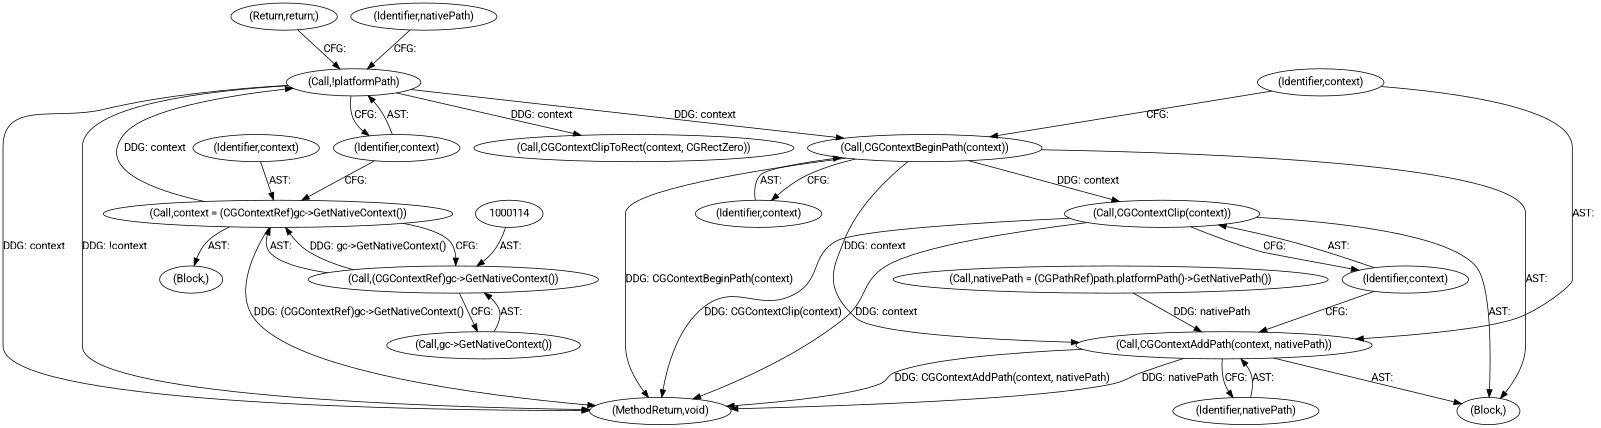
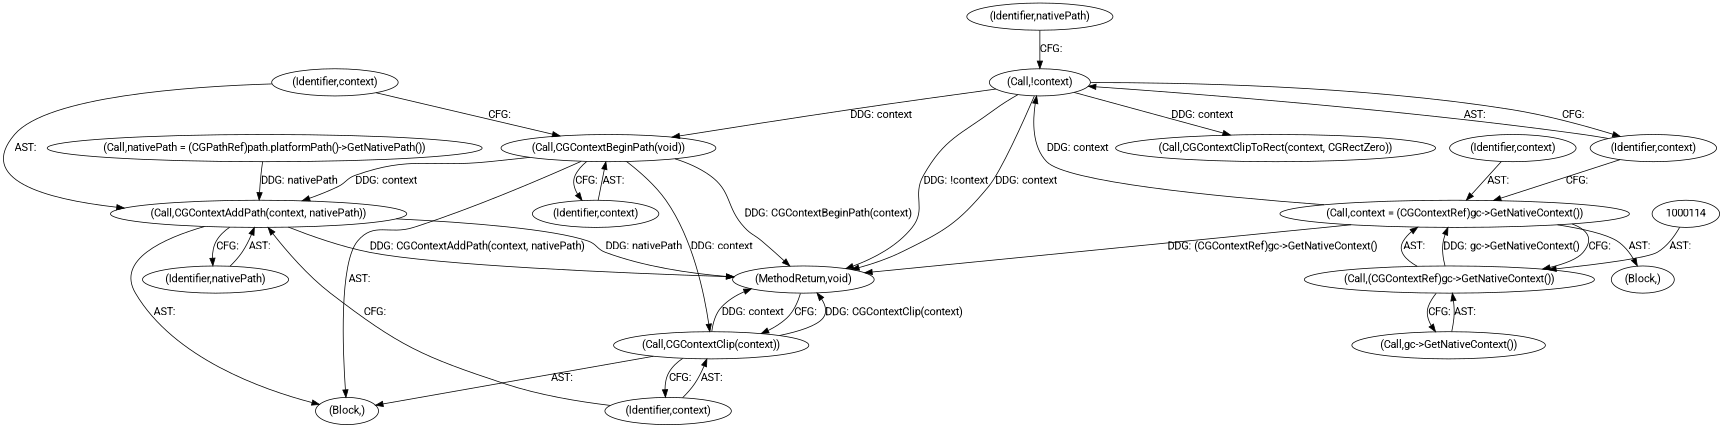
(284, 17) -> none
(354, 82) -> (1040, 82)
(925, 148) -> (608, 148)
none -> (789, 316)
